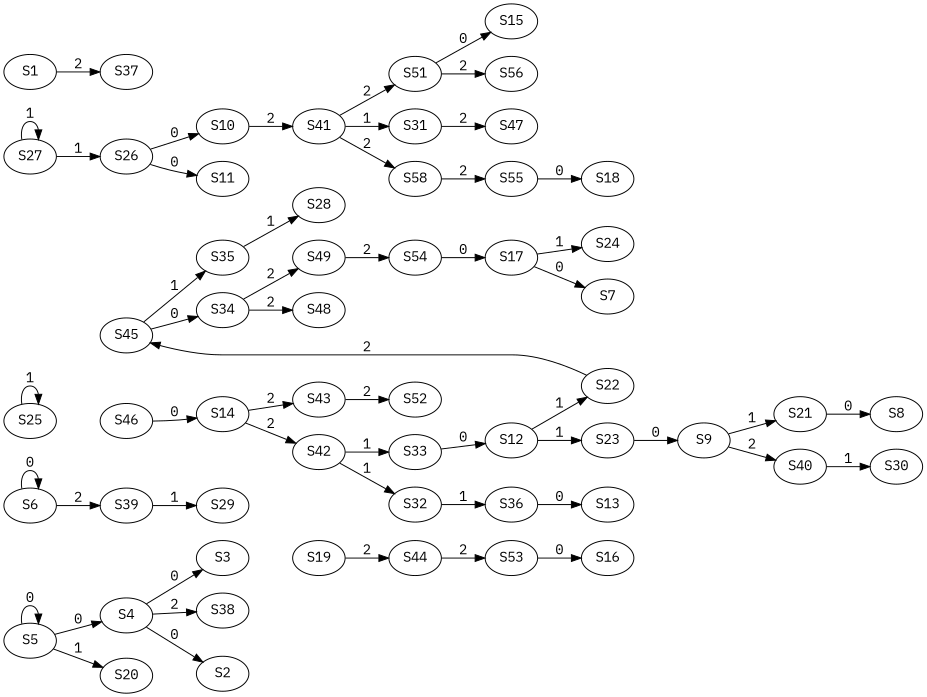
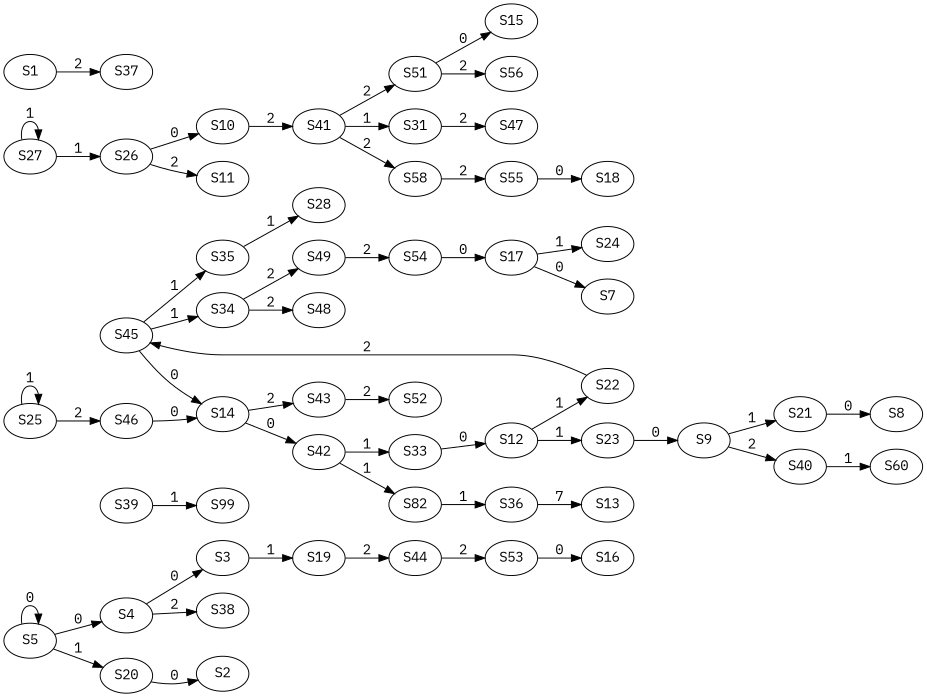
(175, 163) -> (175, 163)
(175, 315) -> (175, 315)
none -> (164, 378)
none -> (73, 421)
(271, 424) -> (271, 424)
(896, 467) -> (896, 467)
(560, 497) -> (560, 497)
(415, 505) -> (415, 505)
(30, 506) -> none
(223, 506) -> (223, 506)
none -> (266, 558)
(170, 642) -> (170, 684)
